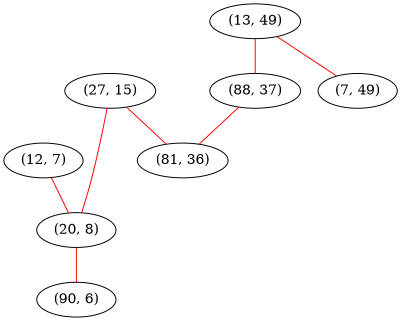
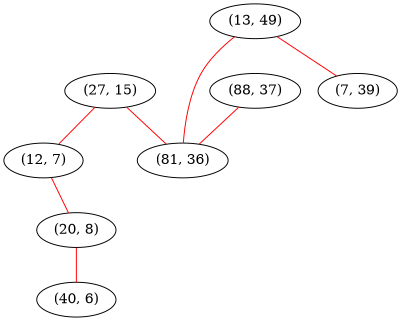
(255, 56) -> (196, 84)
(358, 91) -> (358, 91)
(96, 161) -> (77, 126)
(76, 300) -> (76, 300)
